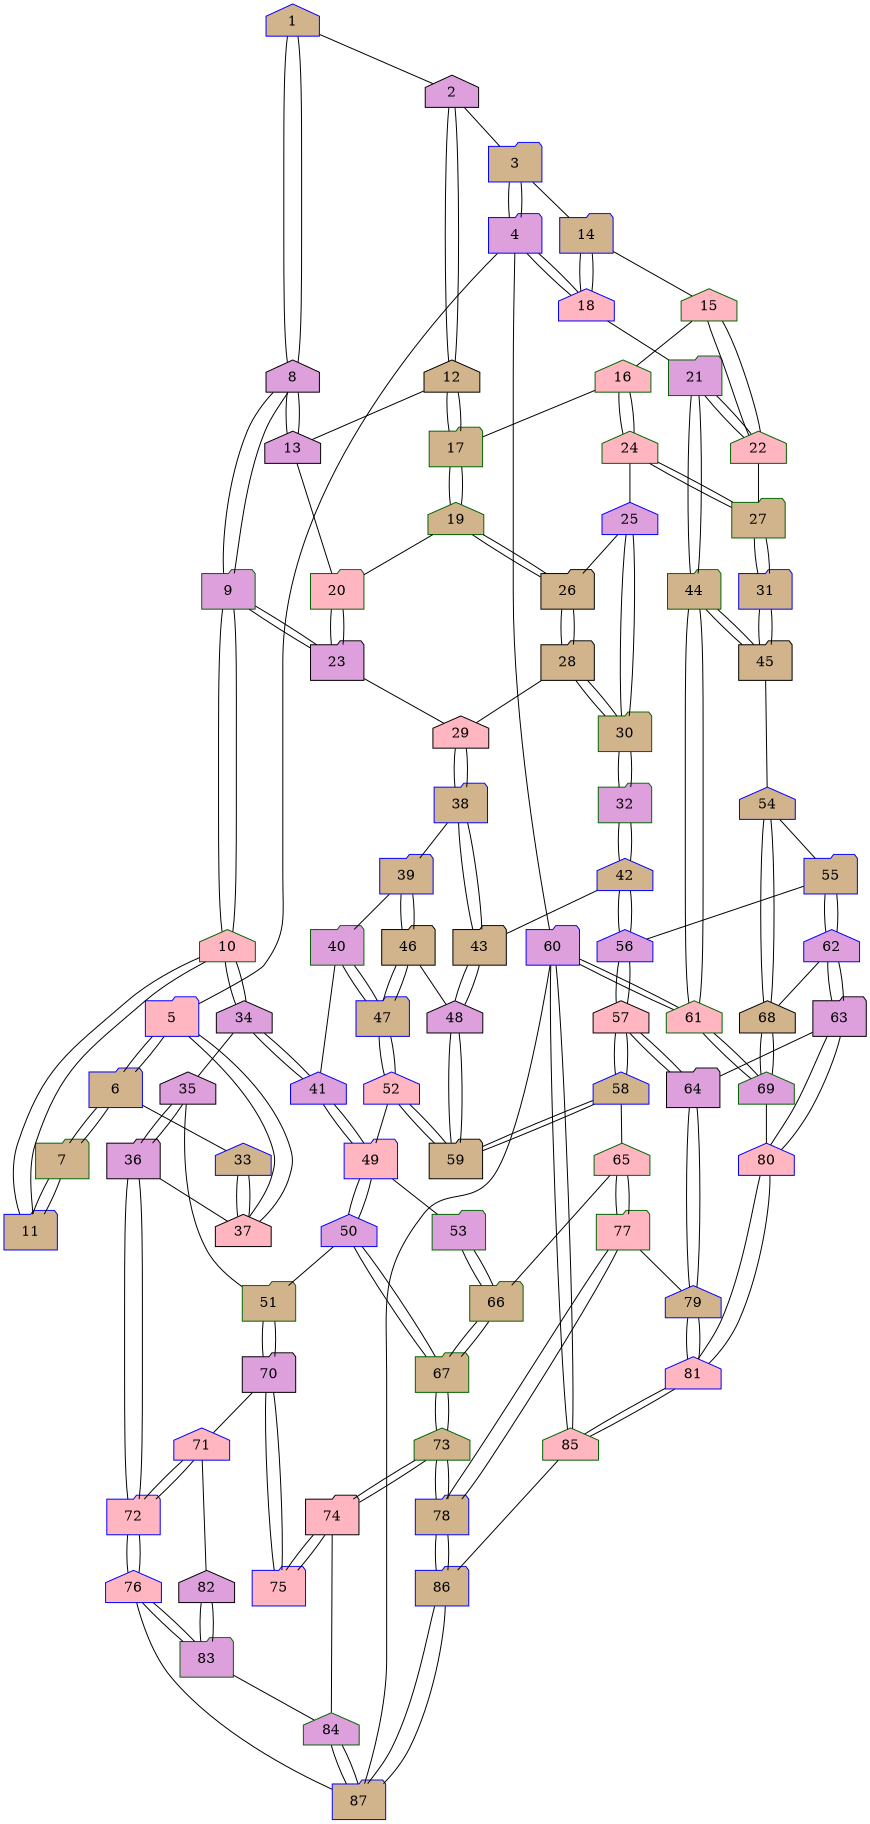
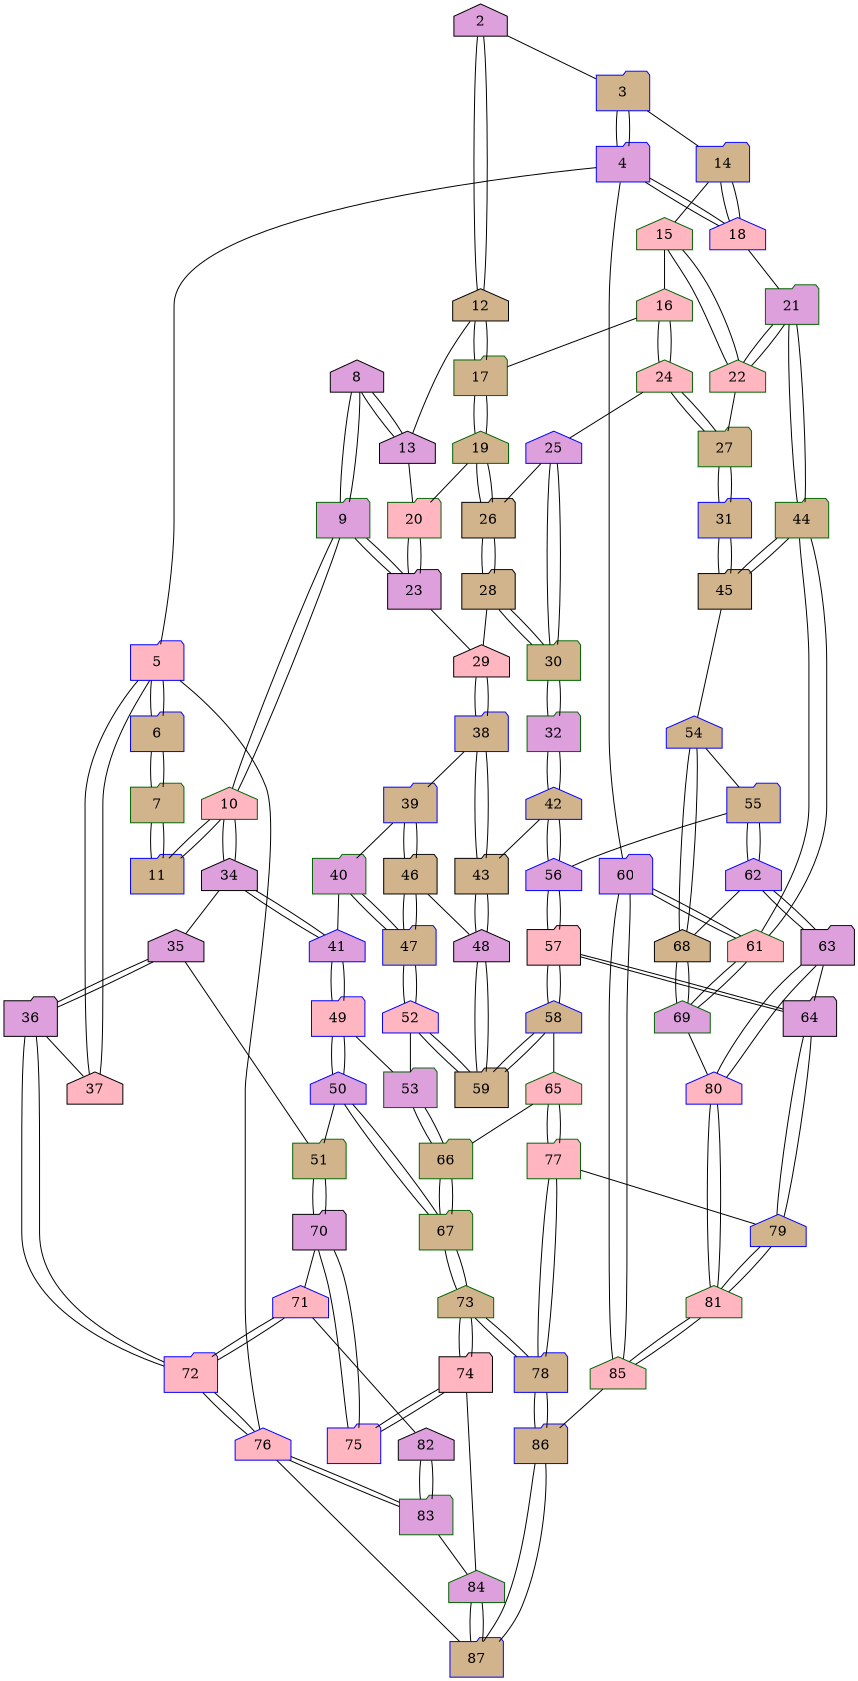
(293, 22) -> none
(621, 1019) -> (554, 947)
none -> (251, 1039)
(382, 1124) -> (410, 1053)
(243, 1161) -> none
(386, 1345) -> none
(693, 1375) -> (714, 1303)
